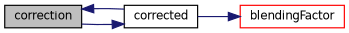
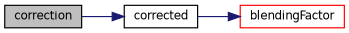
(109, 9) -> none
